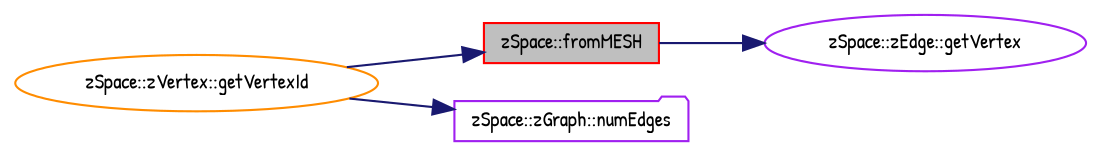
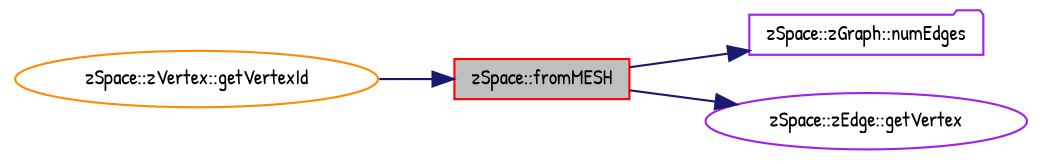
(391, 103) -> (679, 60)
